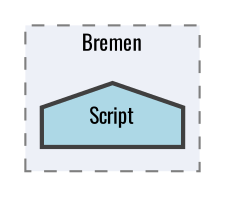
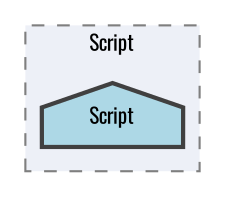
(112, 45) -> (112, 45)
